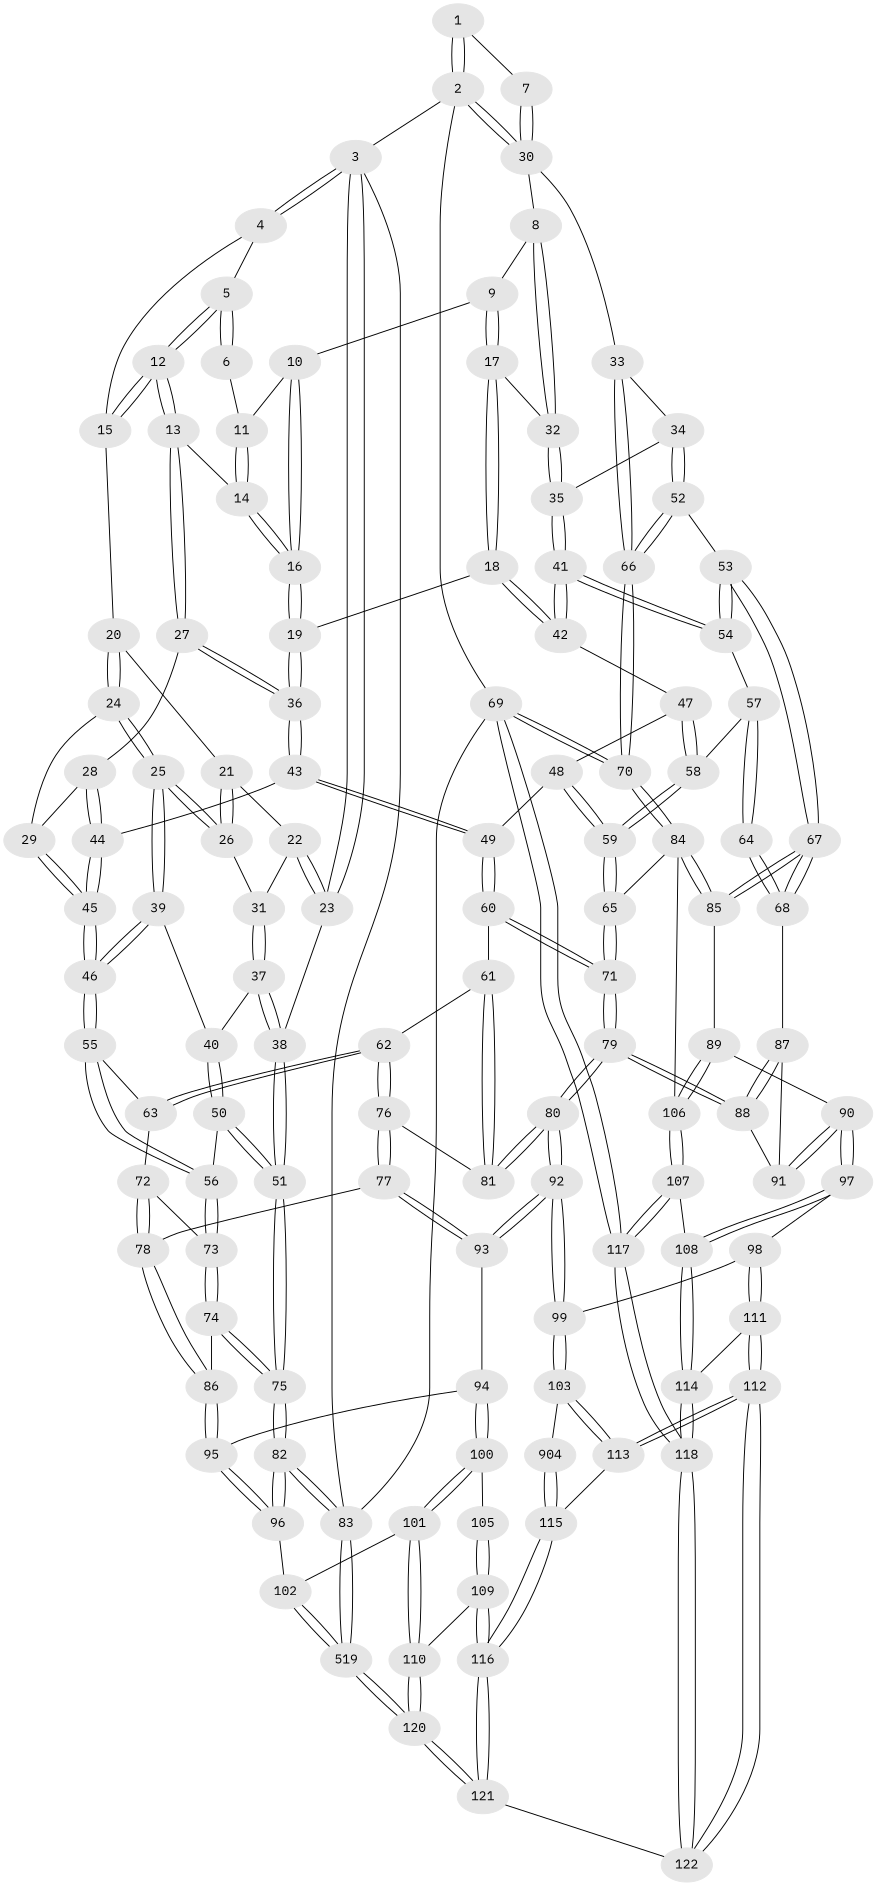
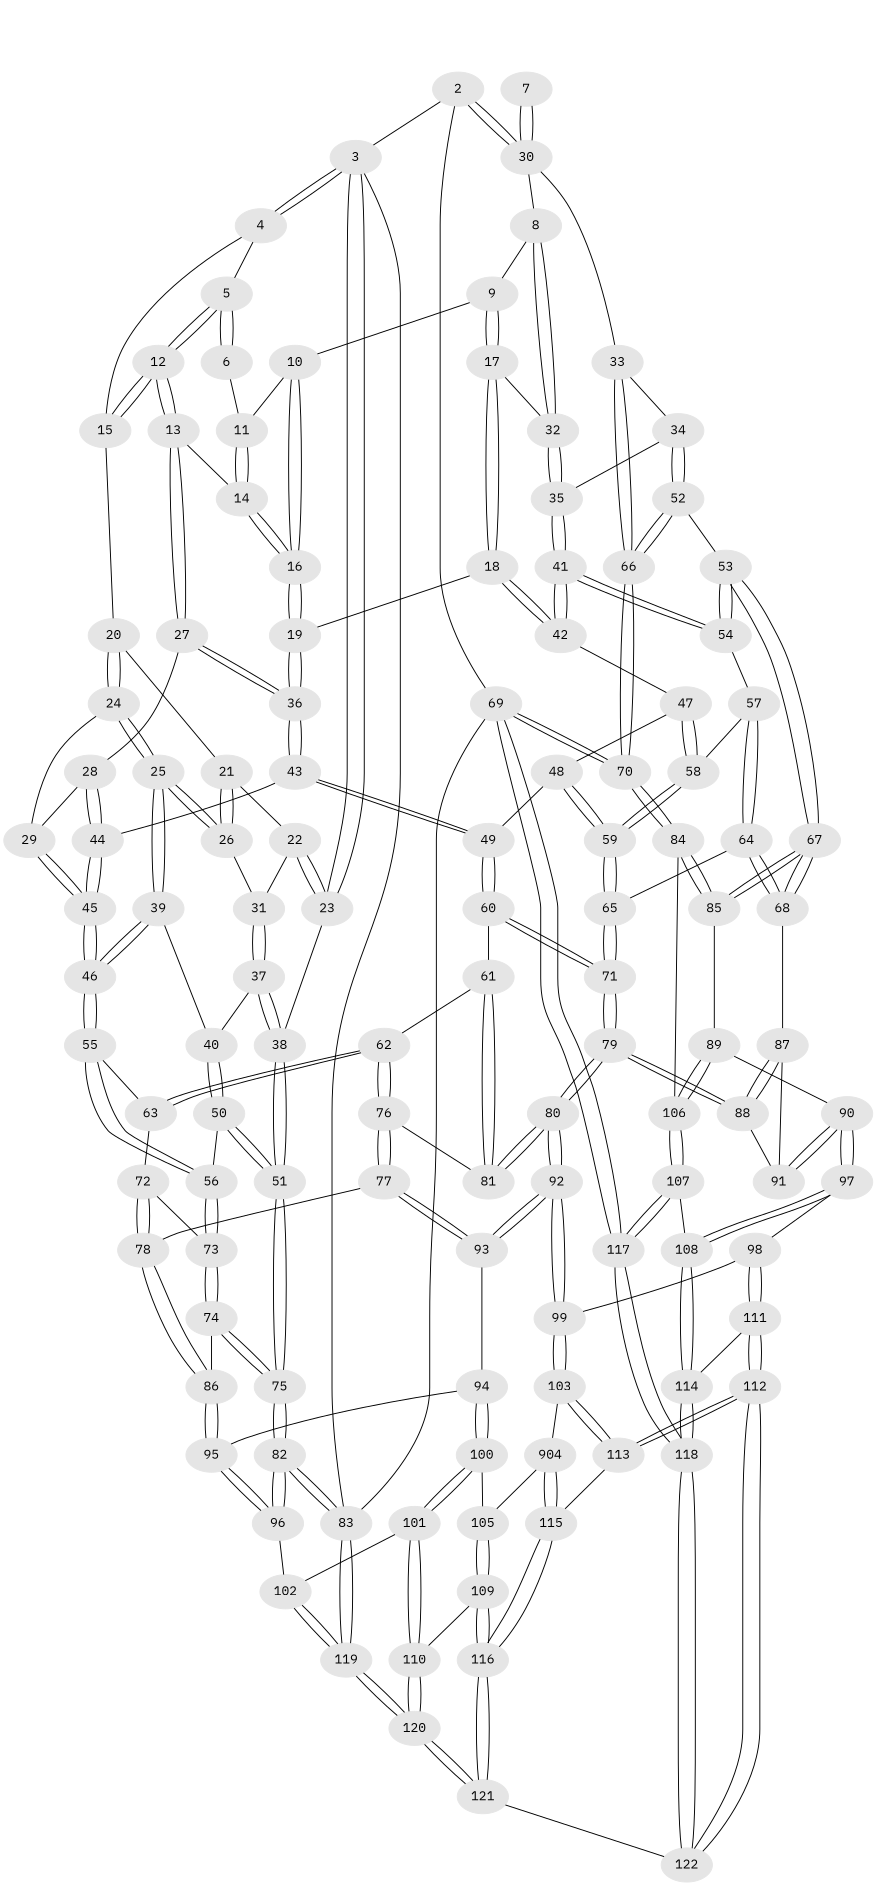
(458, 21) -> none
(644, 875) -> (671, 878)
none -> (517, 1489)
(346, 1660) -> (346, 1660)
